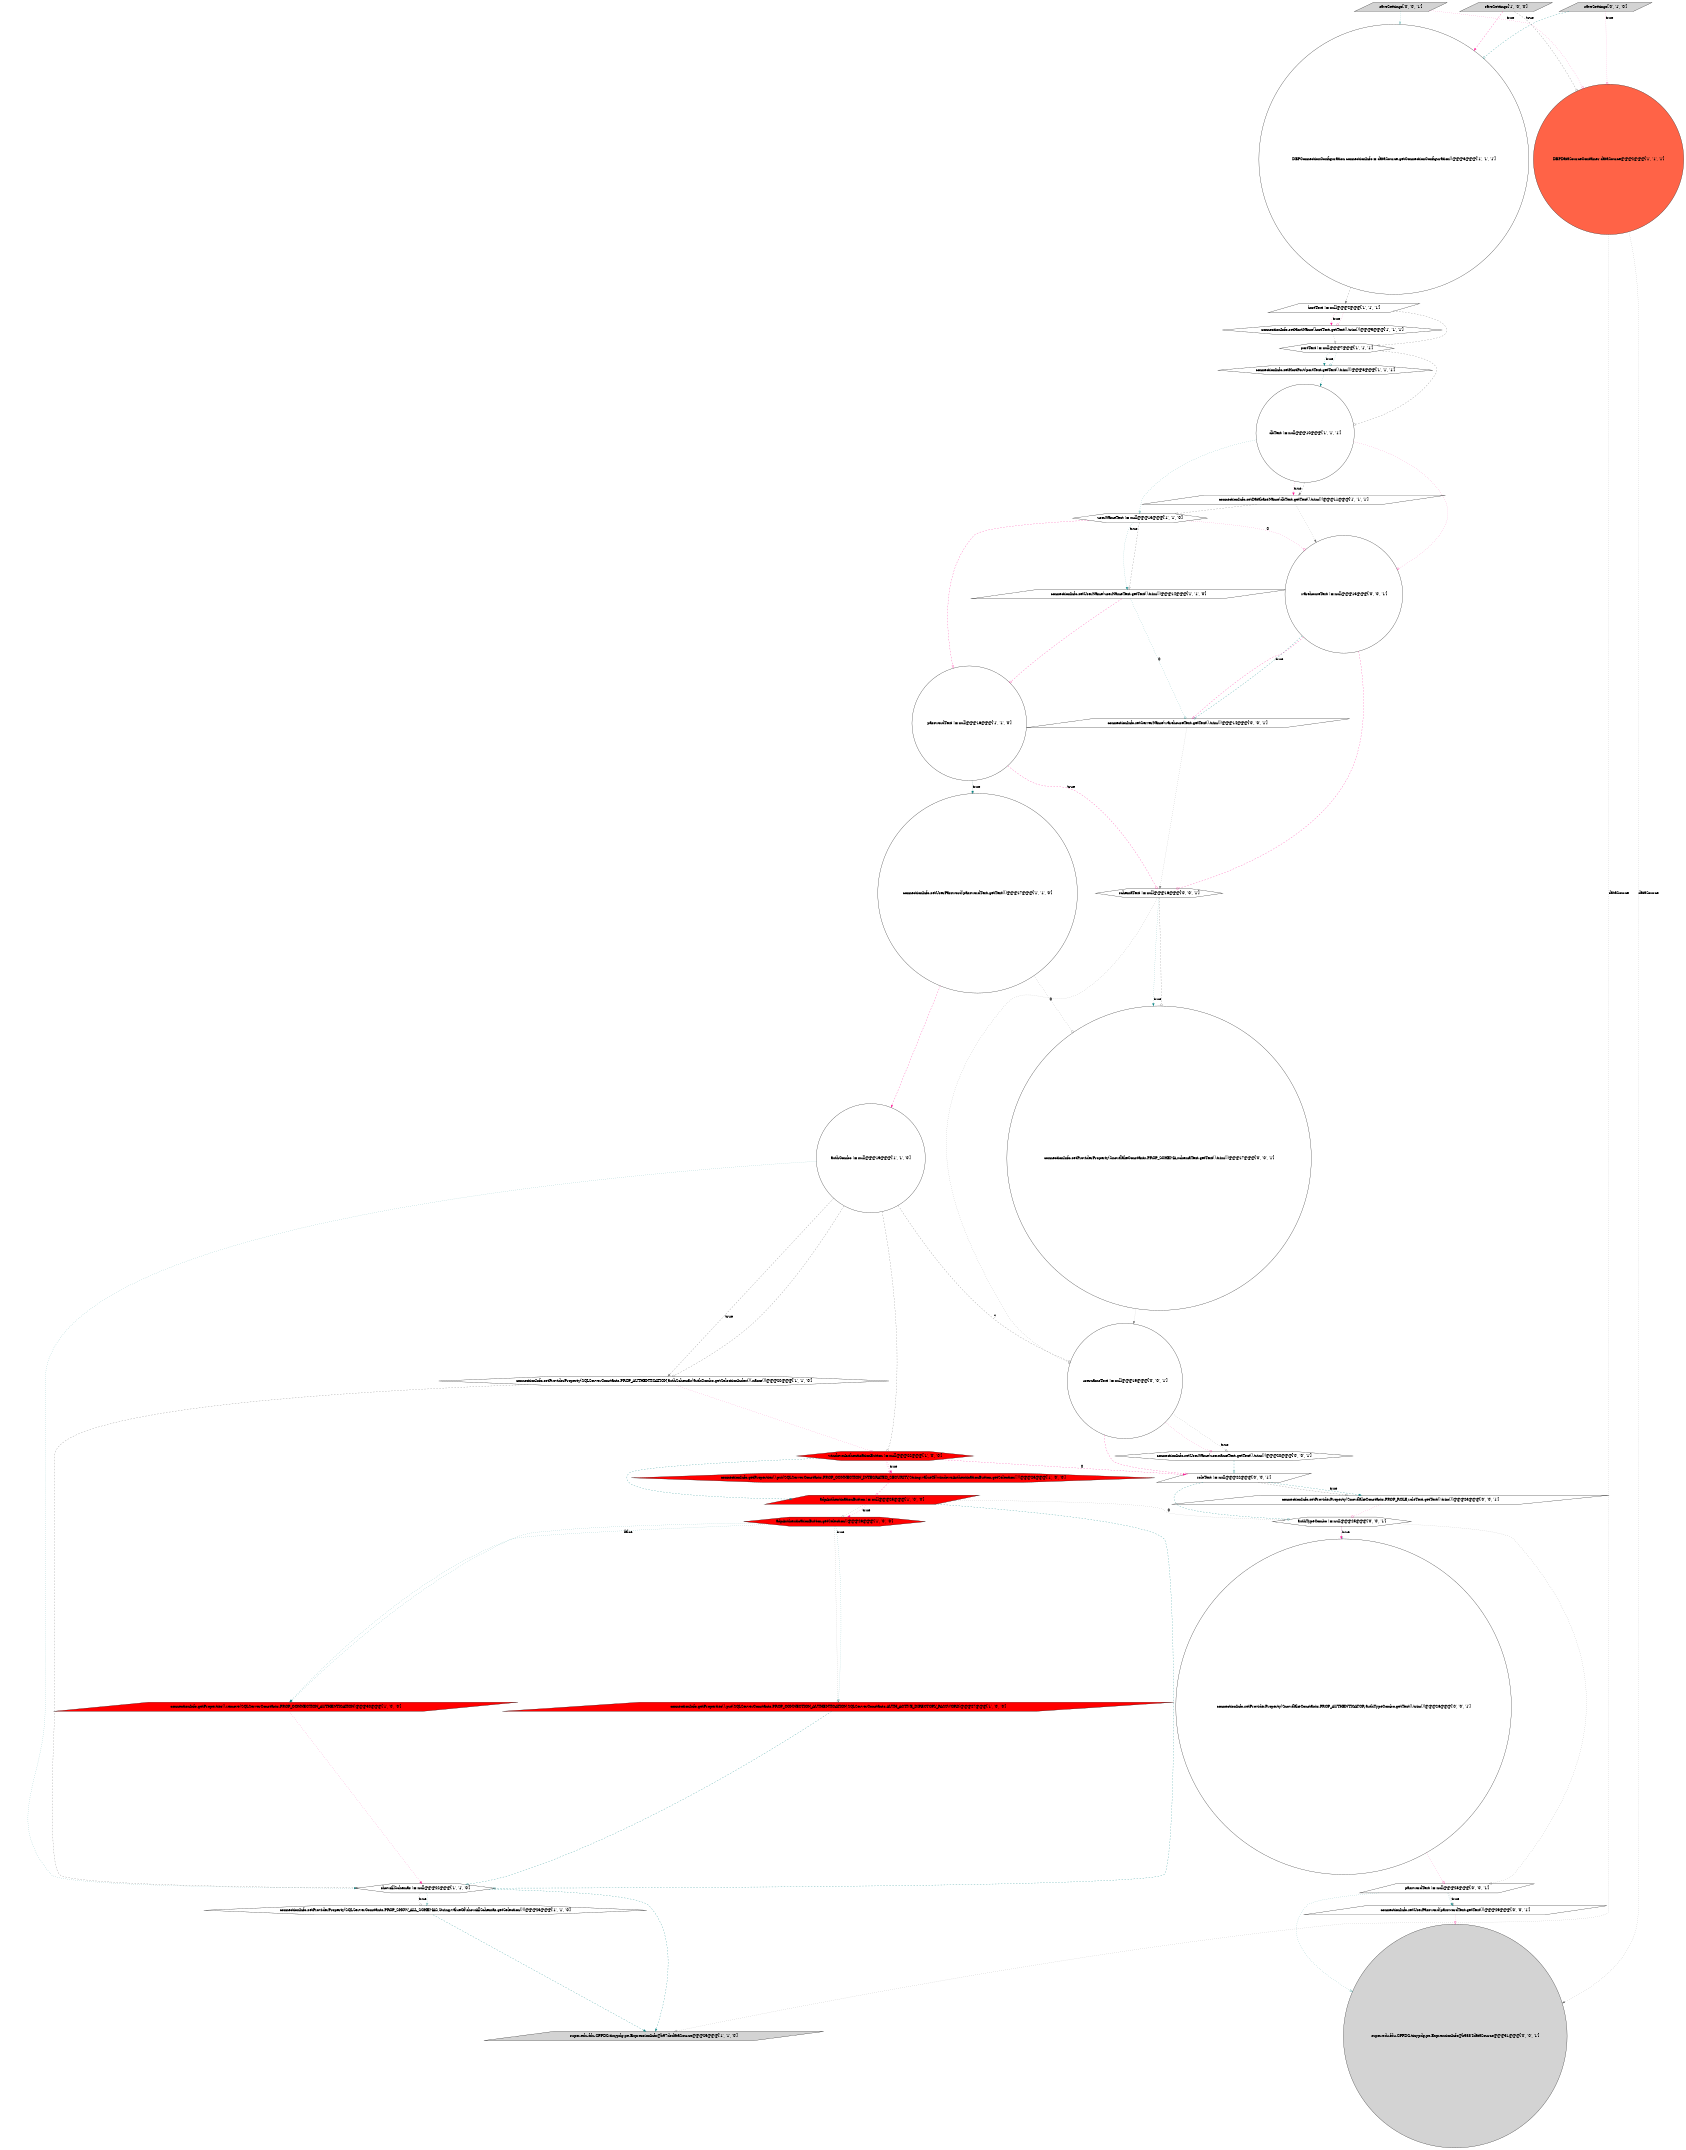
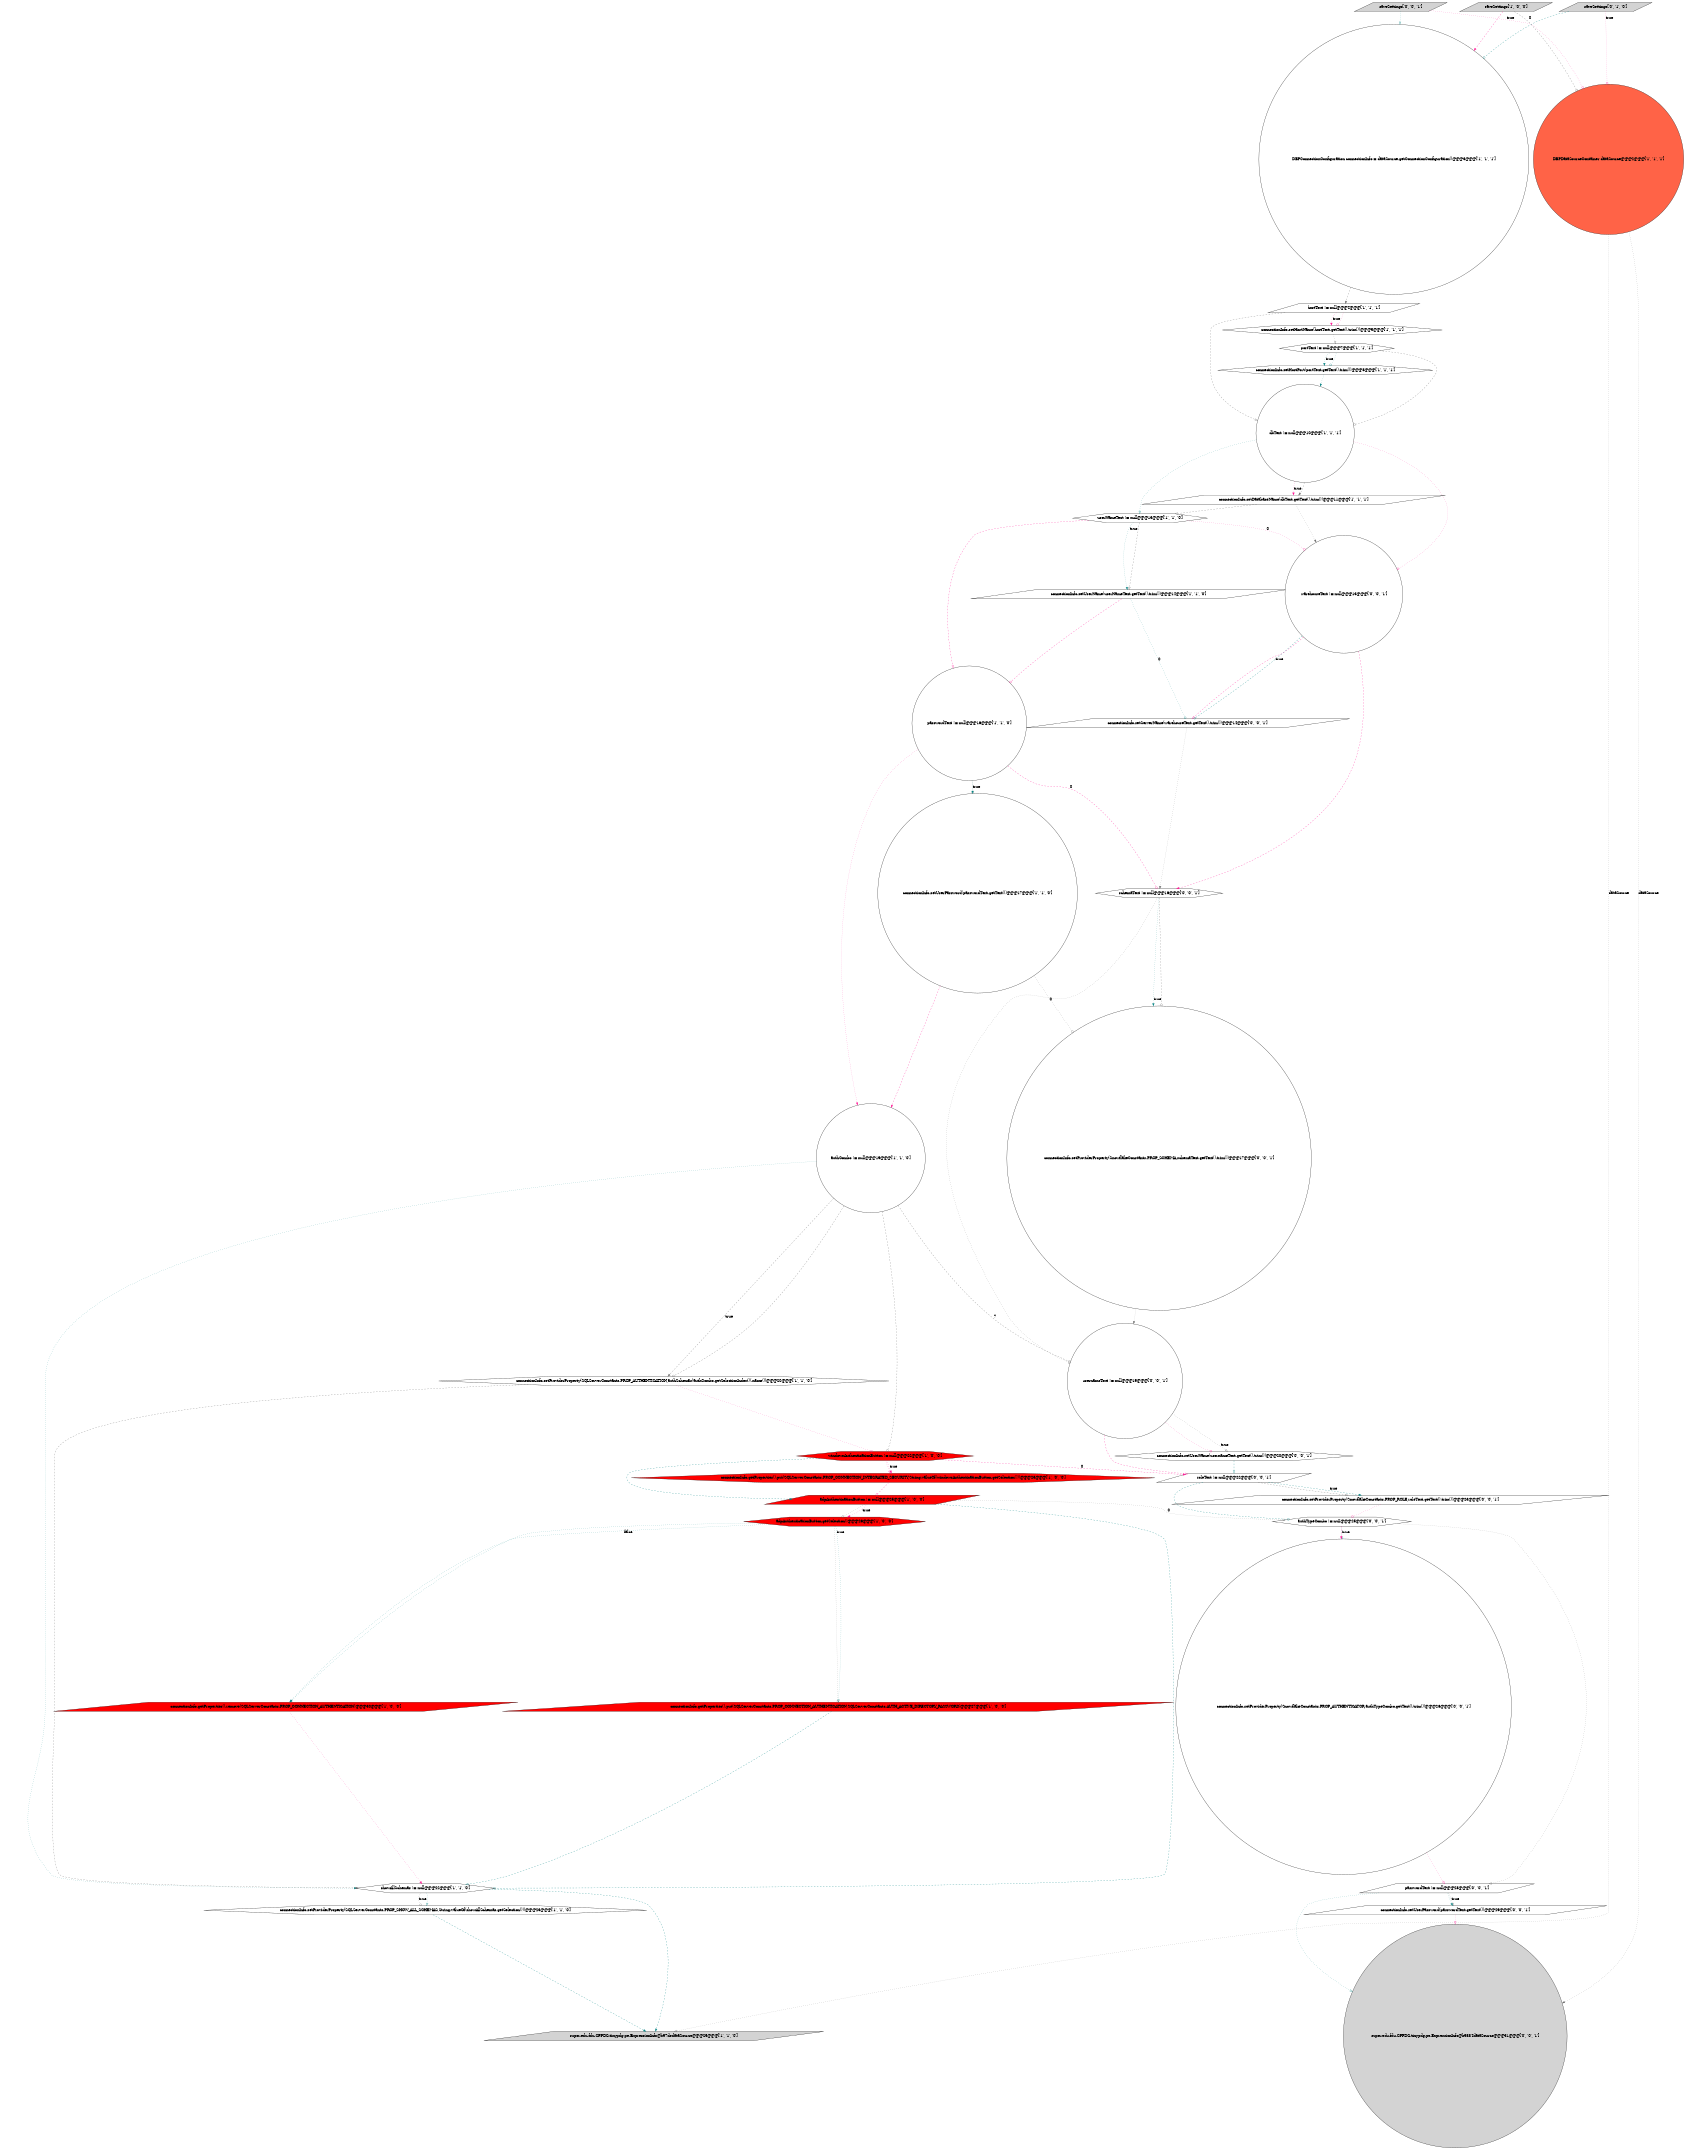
(1530, 18) -> (1530, 18)
(1444, 335) -> (1211, 346)
(1071, 787) -> (1071, 787)
(1324, 809) -> (1324, 809)
none -> (843, 915)
